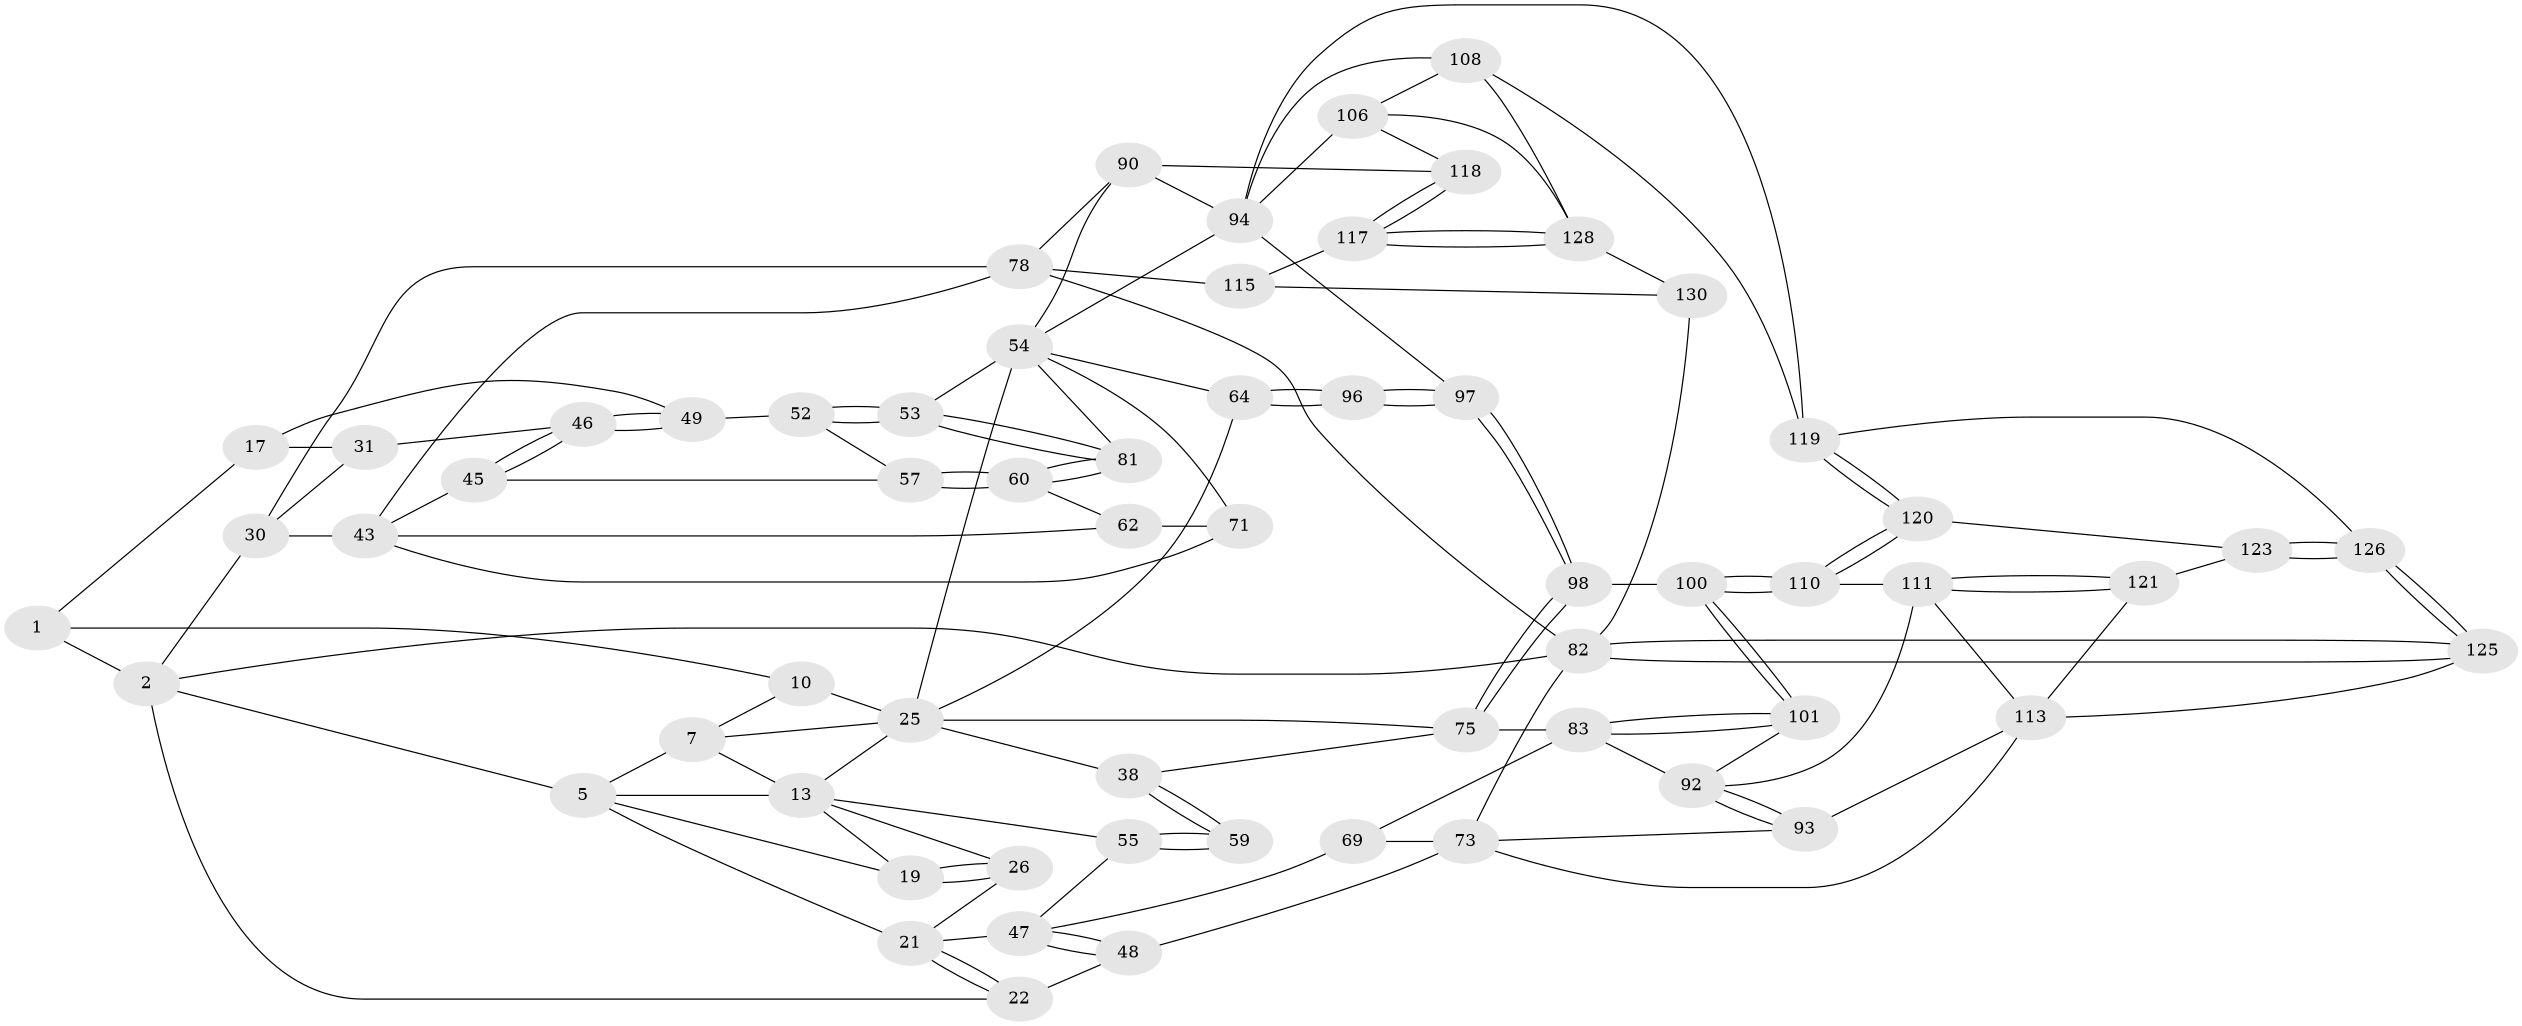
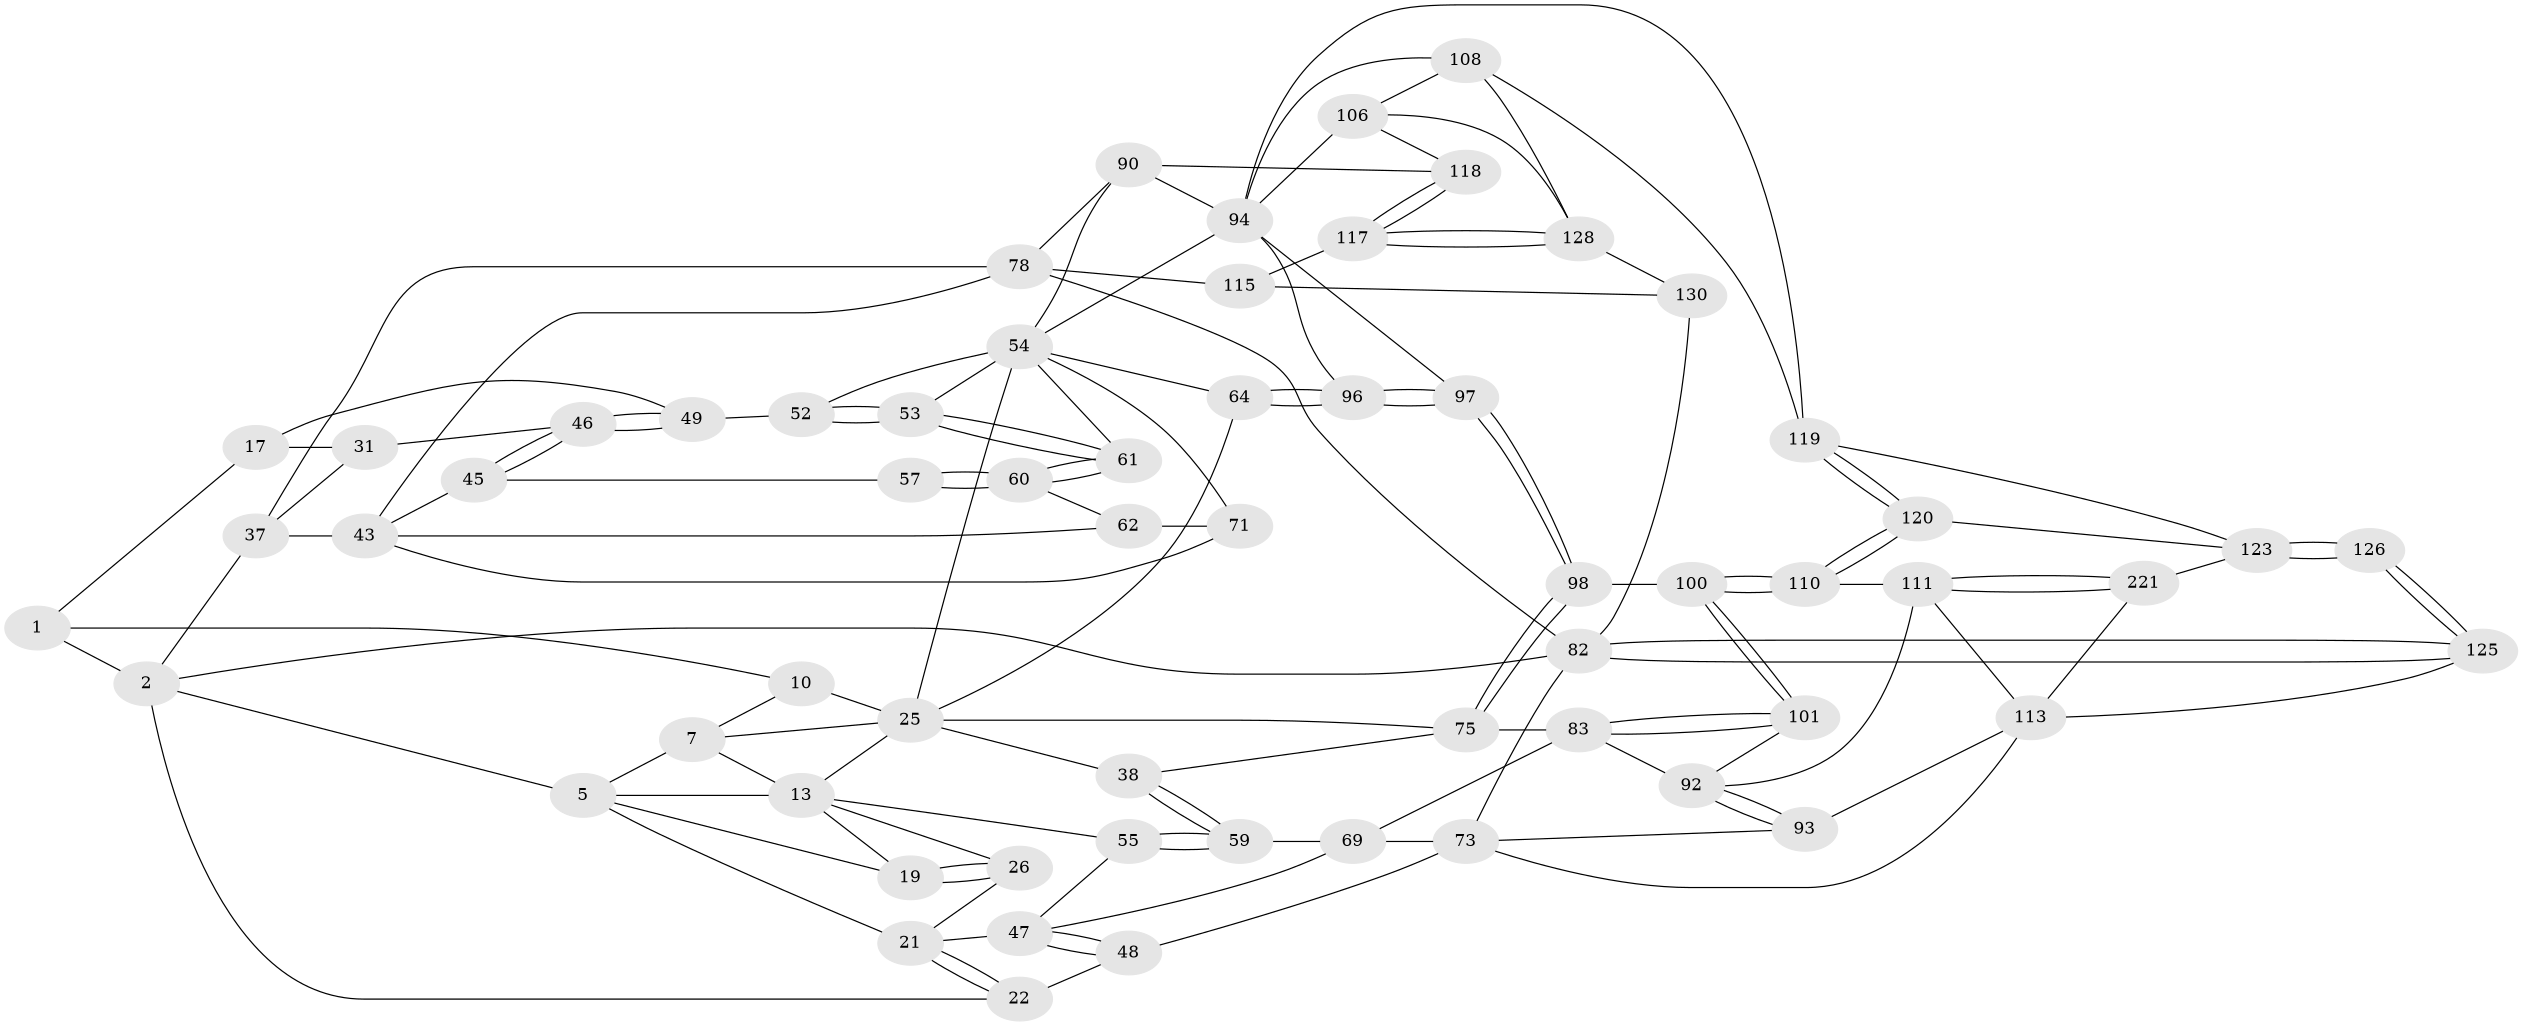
none -> (1298, 308)
(2112, 417) -> (2034, 487)
(856, 447) -> (907, 373)
(1129, 461) -> (1129, 461)
(256, 536) -> (256, 536)
(2144, 583) -> (2144, 583)
none -> (1297, 841)
